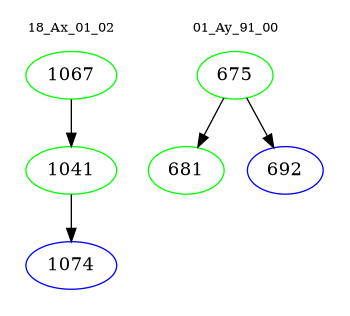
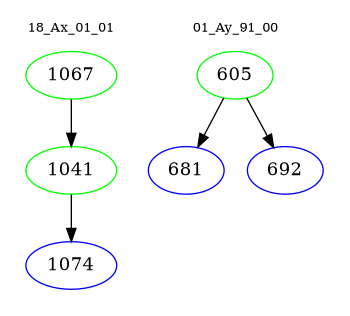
(71, 28) -> (71, 28)
(235, 75) -> (235, 75)
(186, 170) -> (186, 170)
